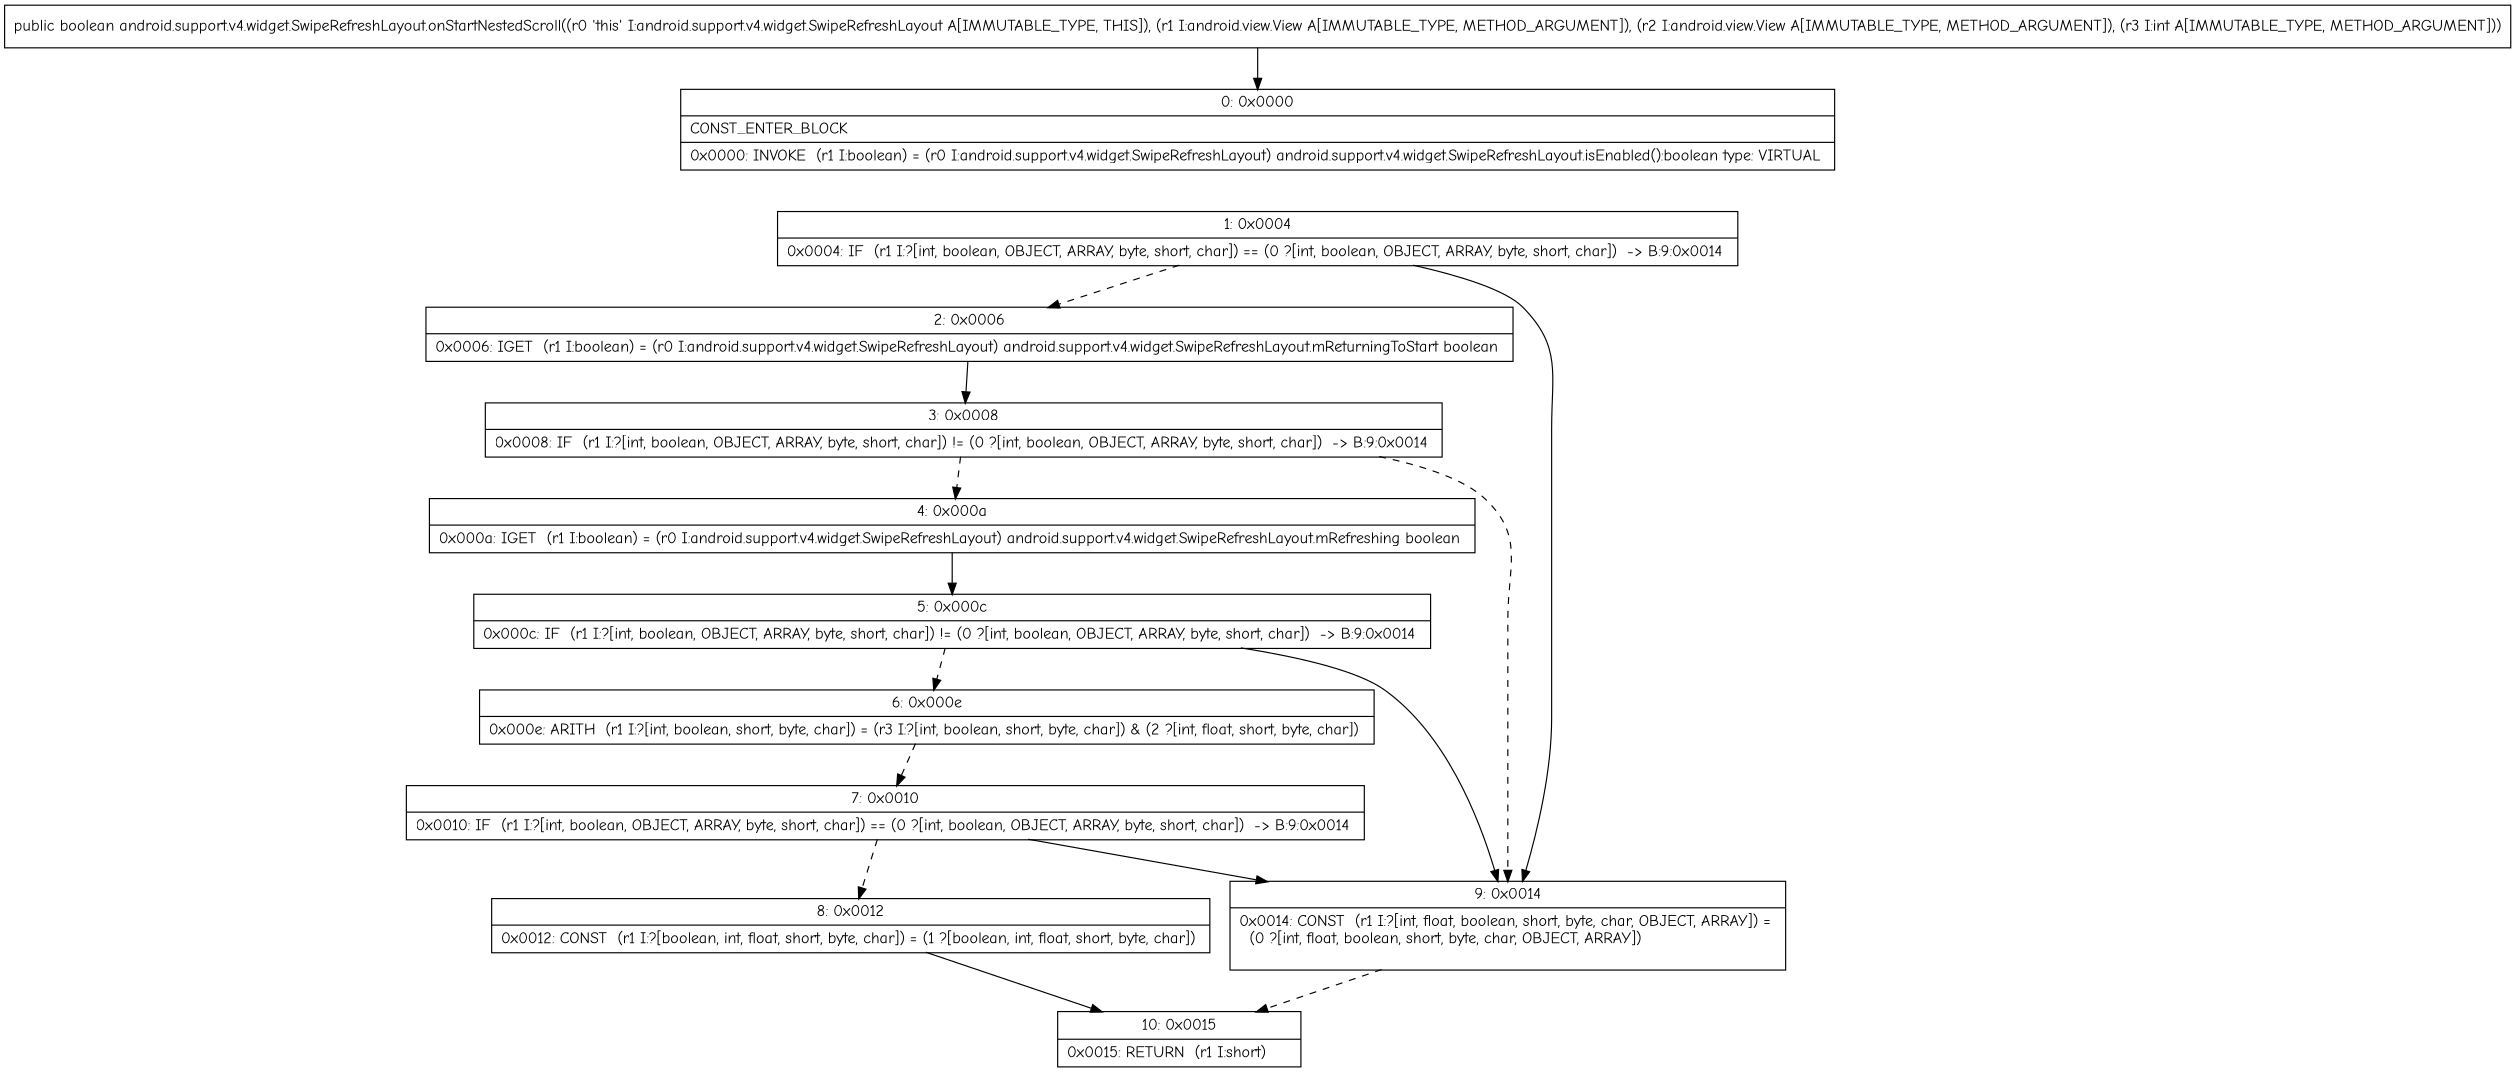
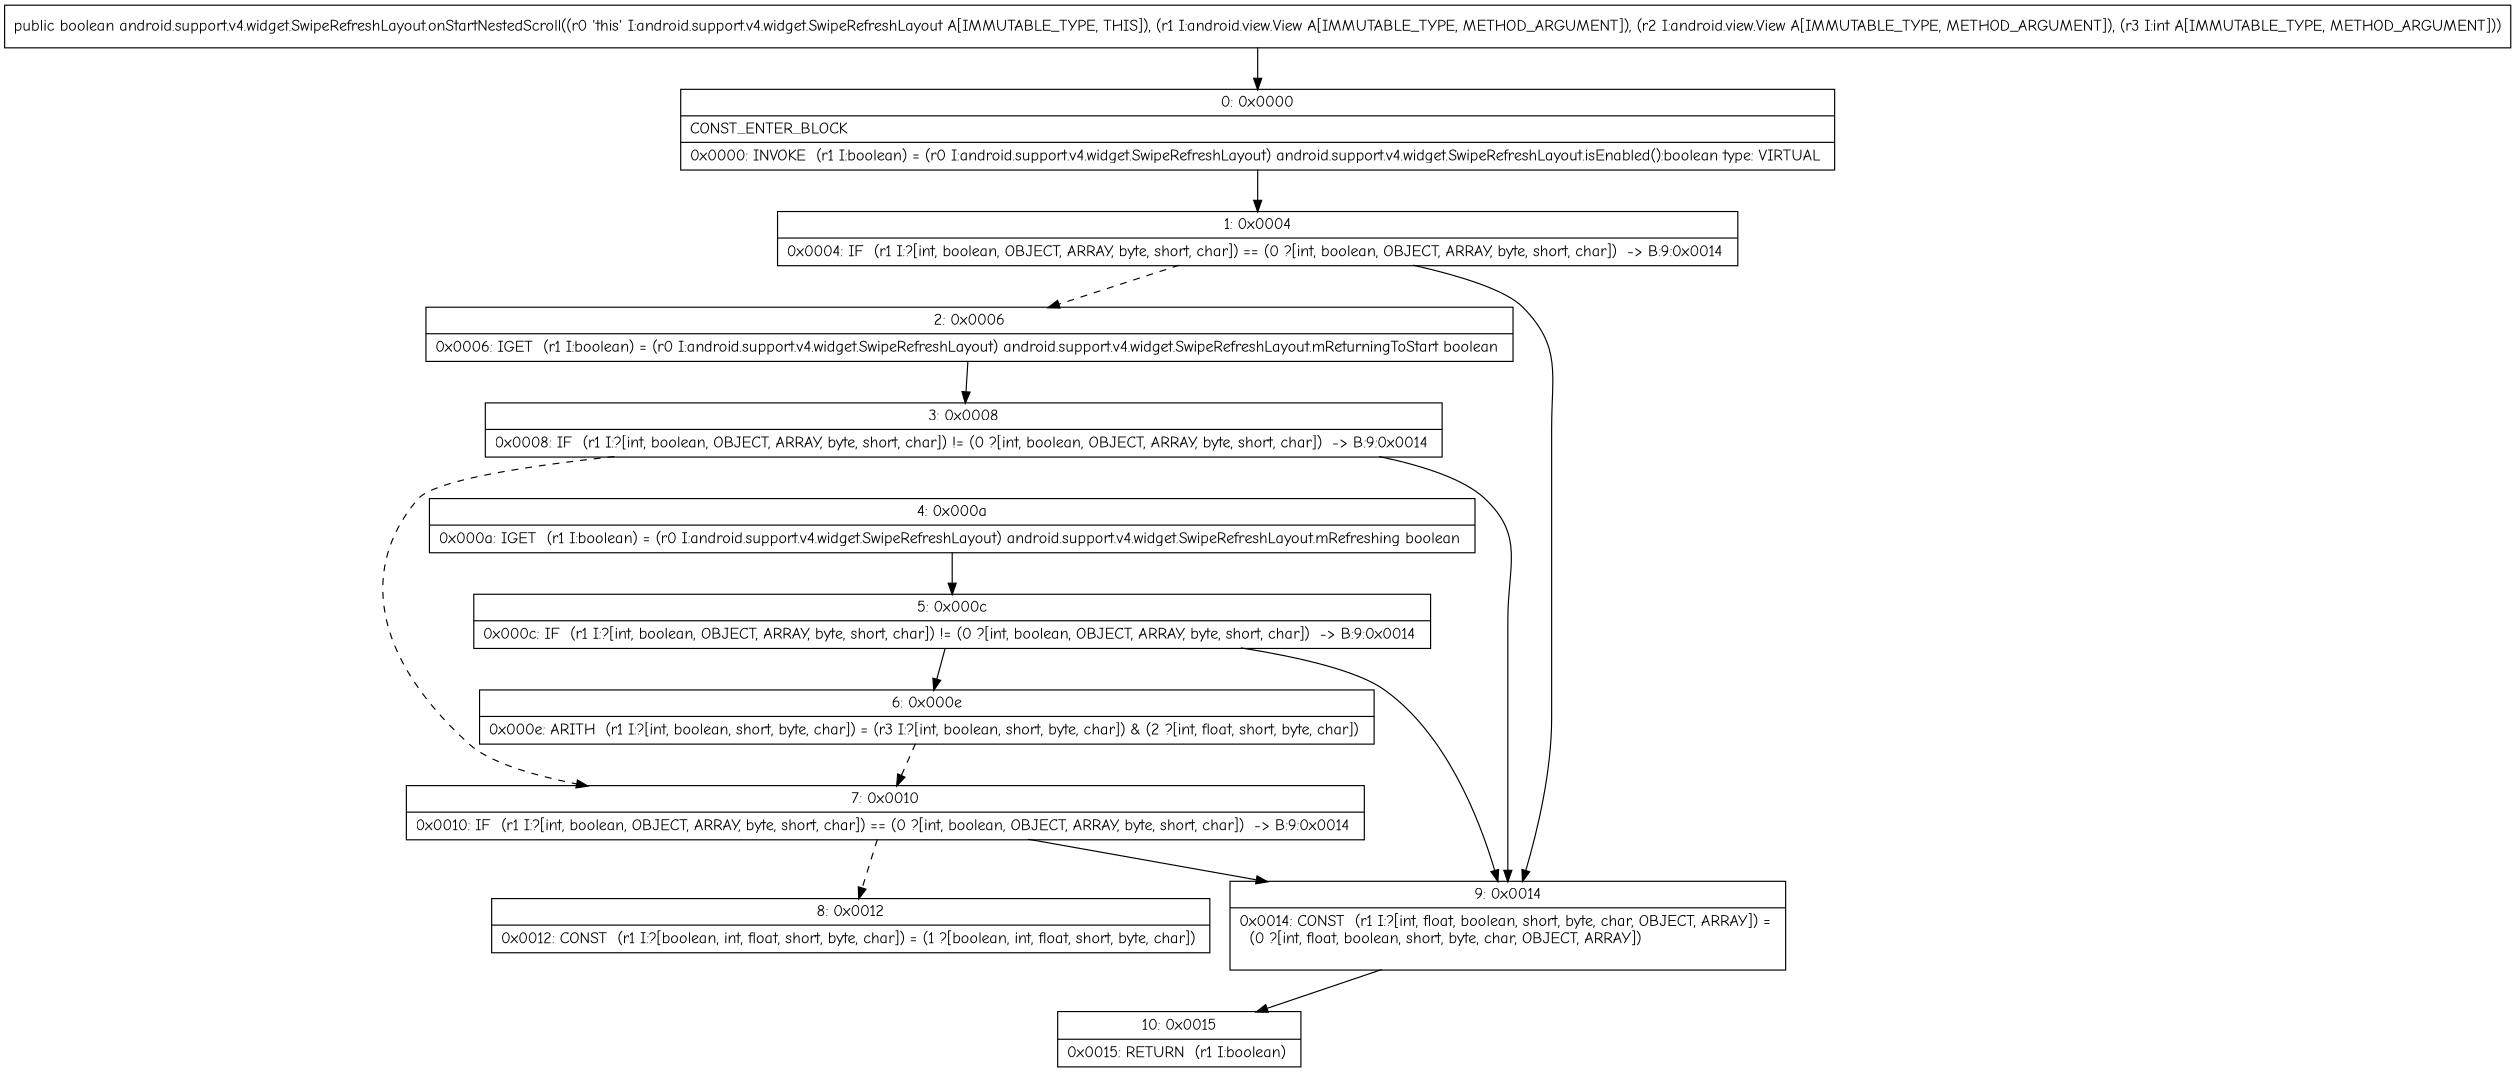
none -> (1258, 185)
(959, 472) -> (384, 587)
(1508, 623) -> (1508, 623)
(941, 664) -> (941, 664)
(1008, 980) -> none
(1324, 989) -> (1324, 989)
(1169, 1052) -> (1179, 1052)
